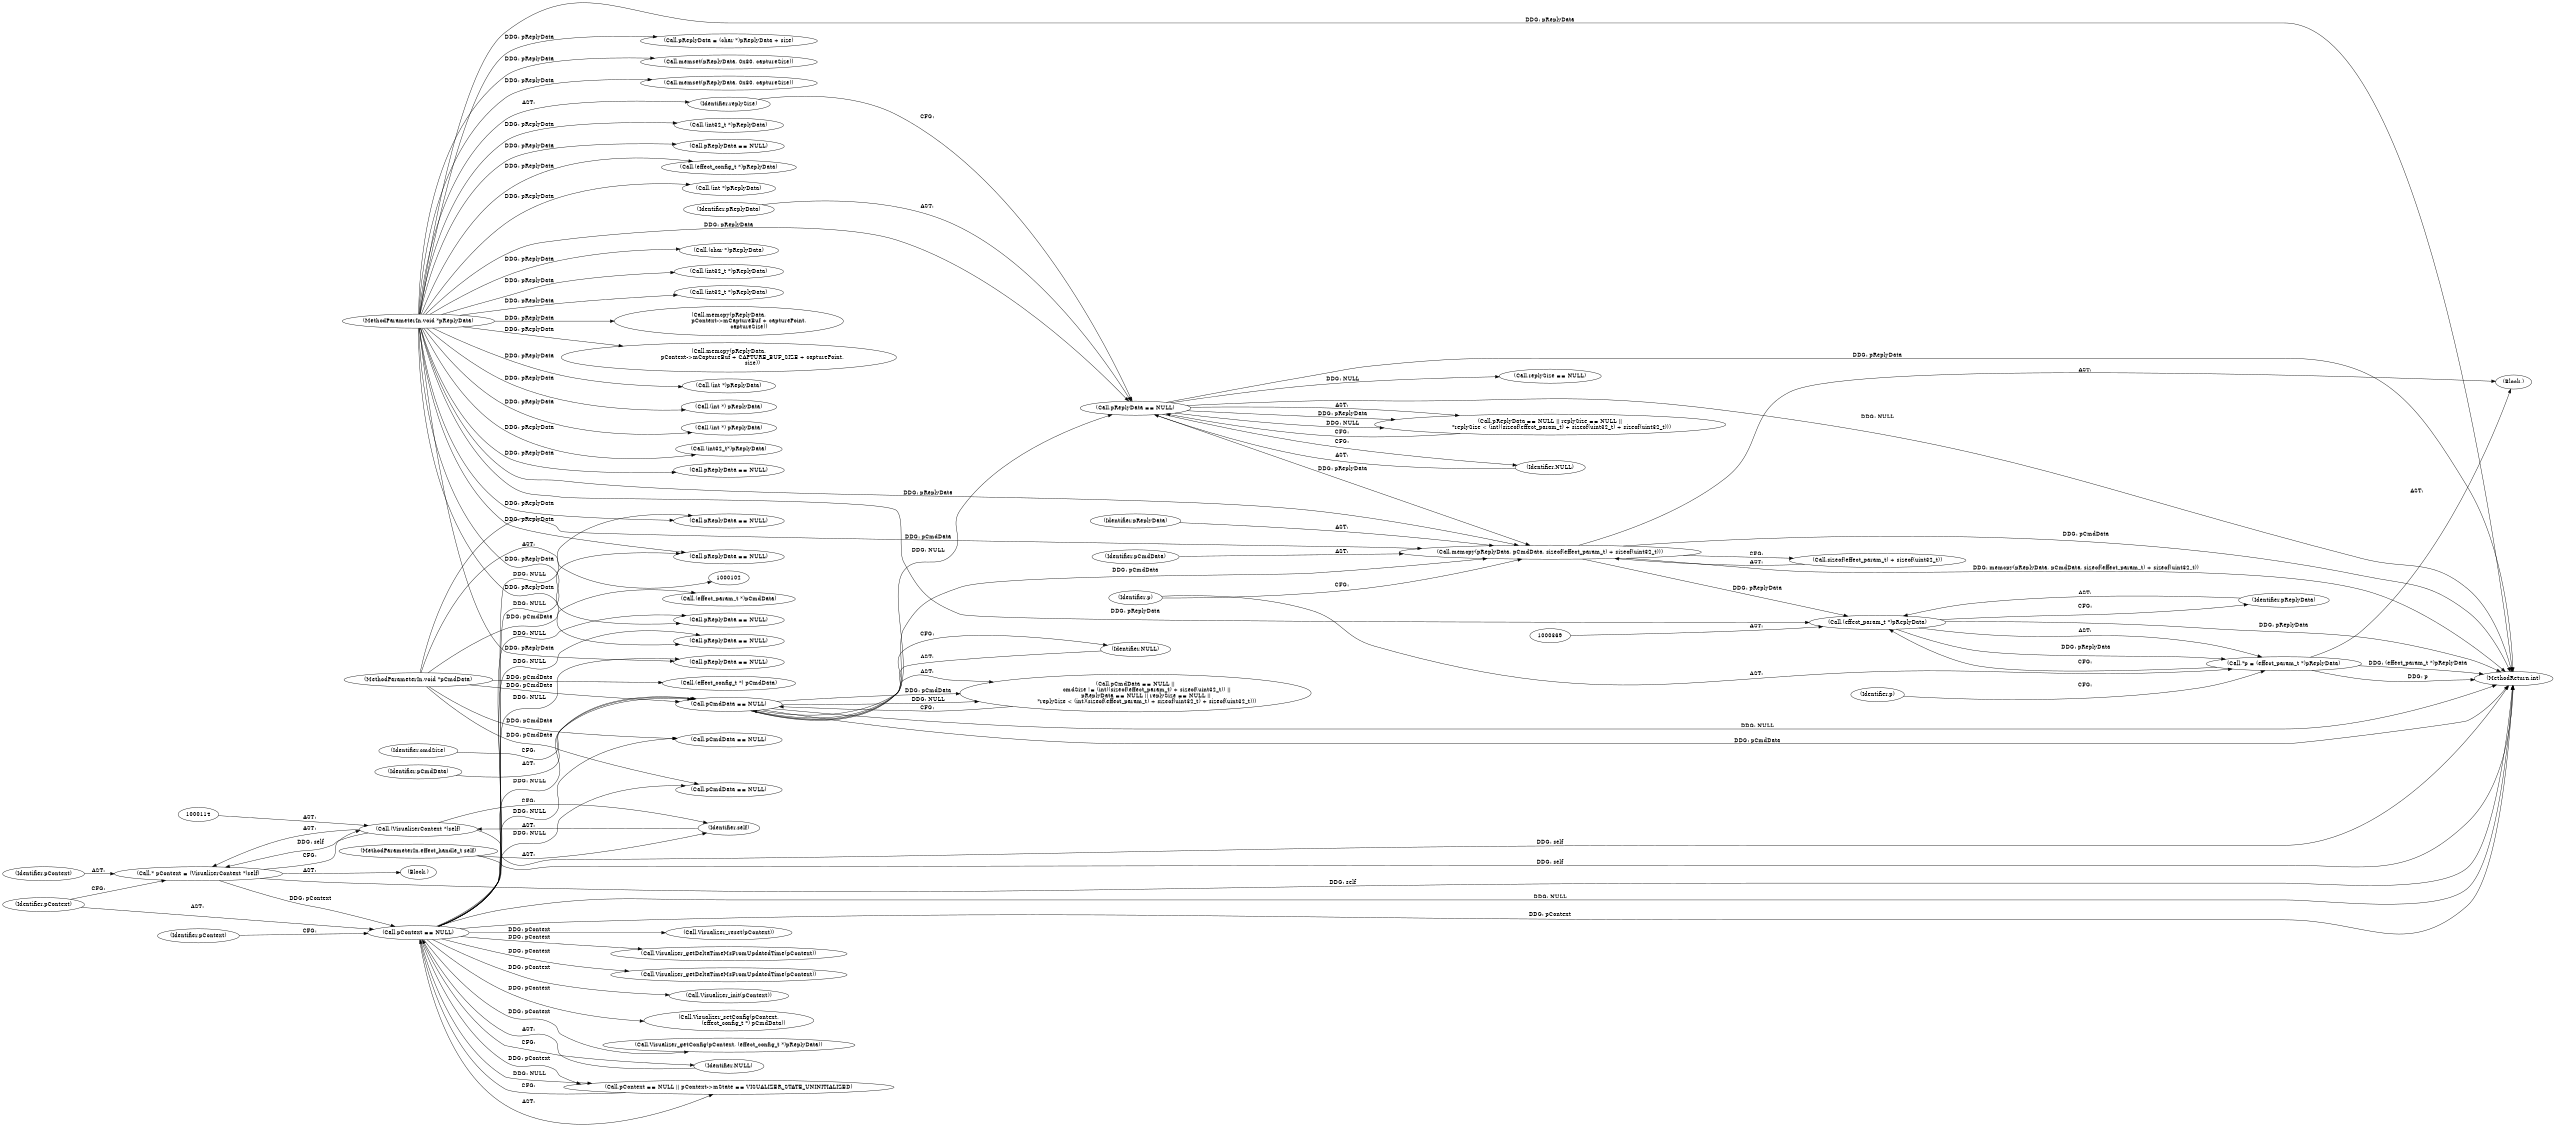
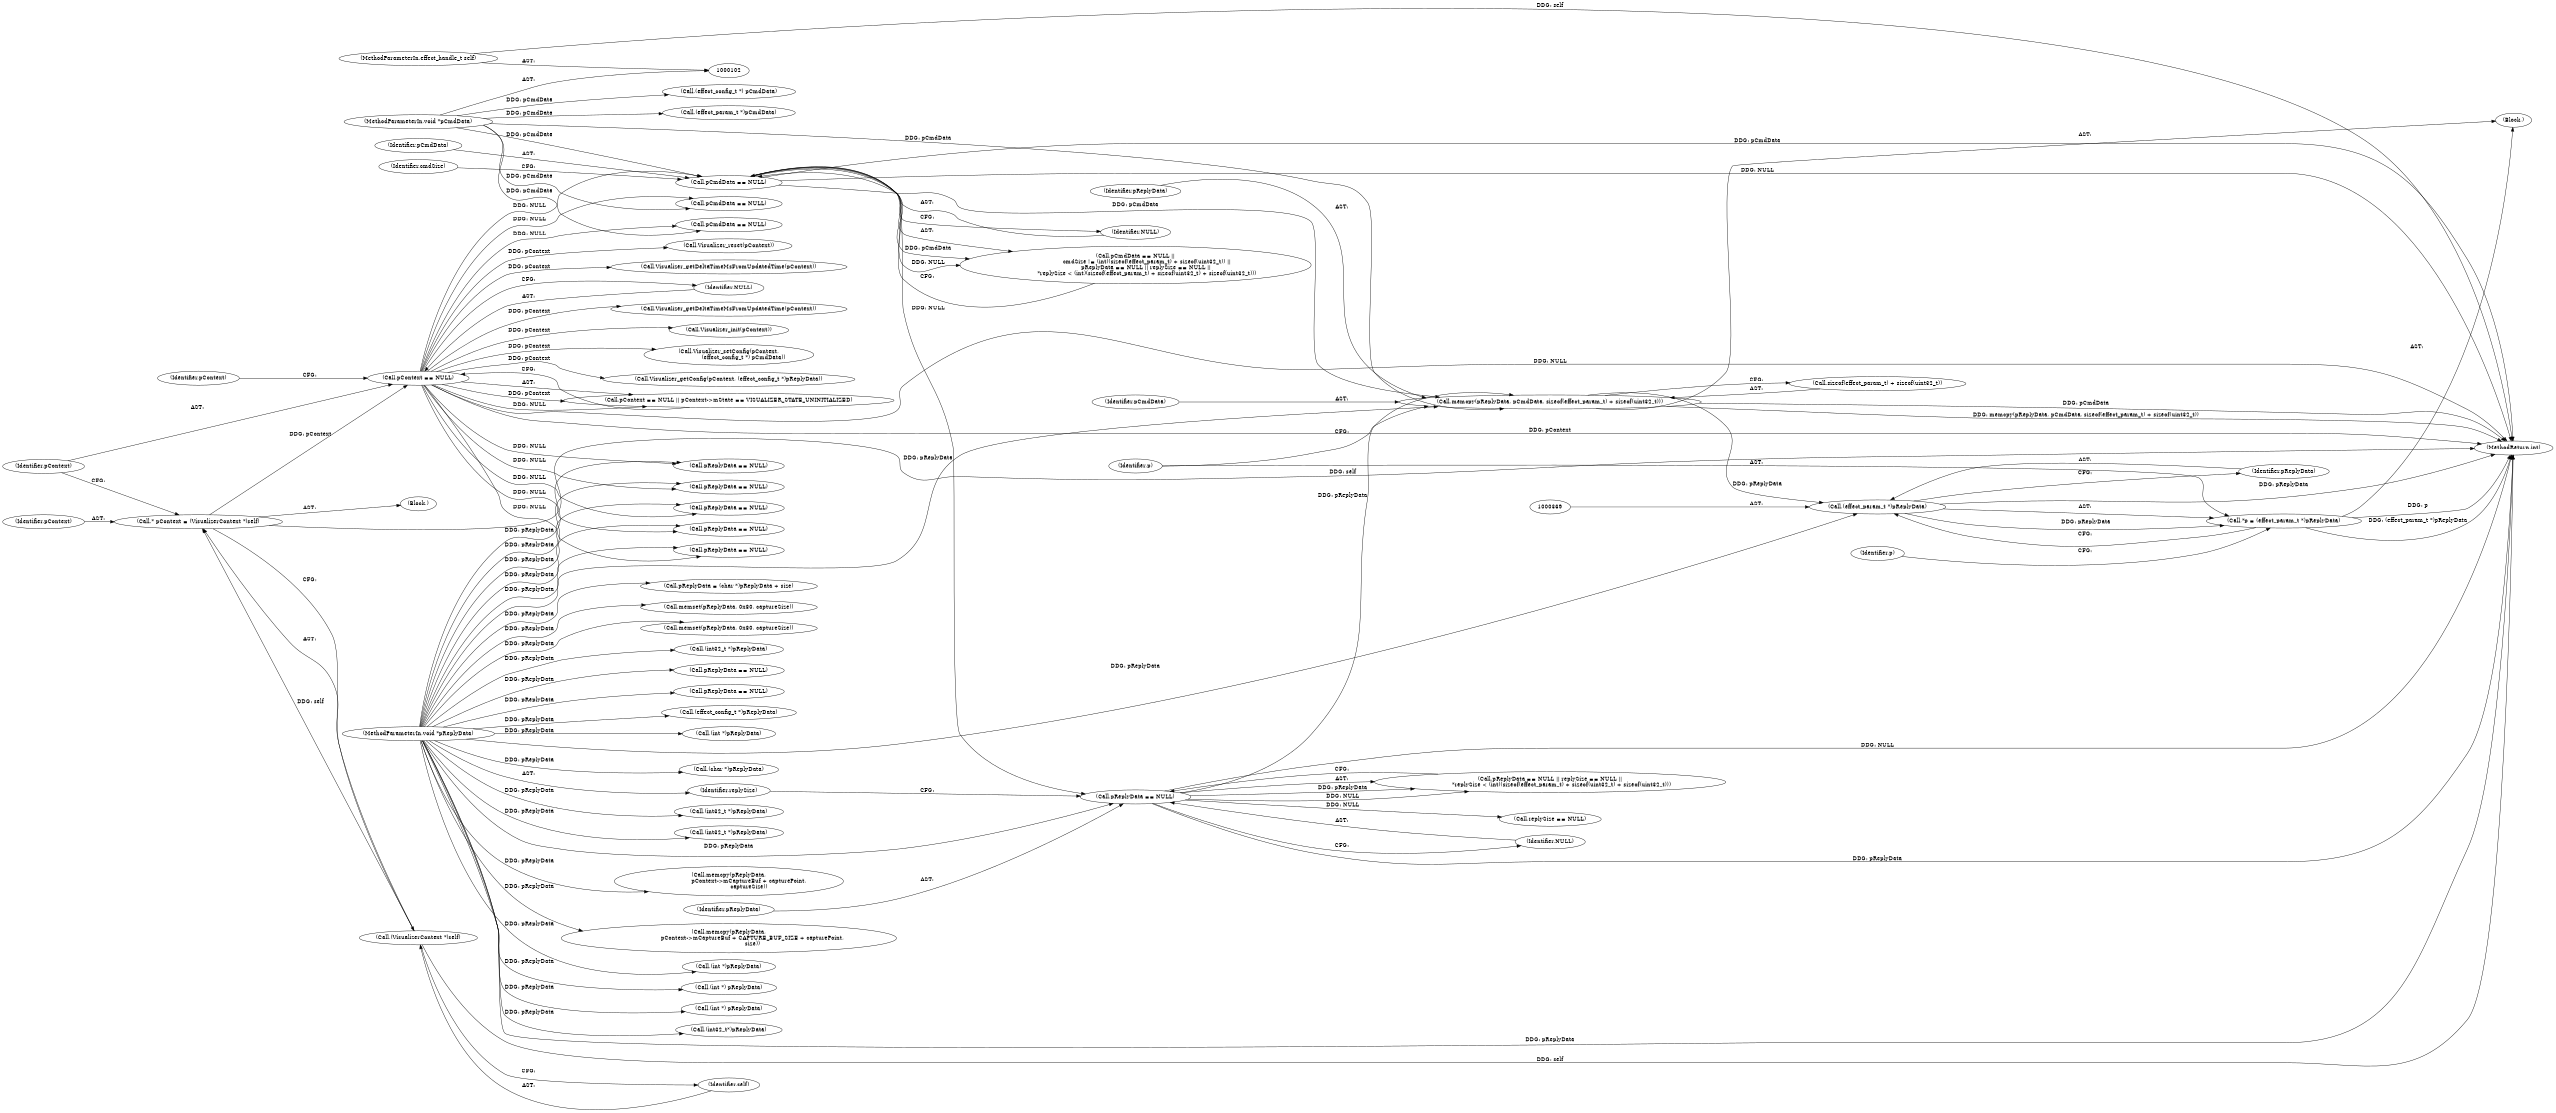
(198, 814) -> none
(590, 853) -> (593, 67)
